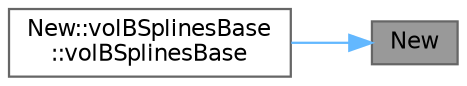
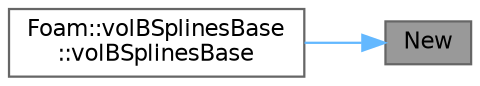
(150, 43) -> (157, 43)
